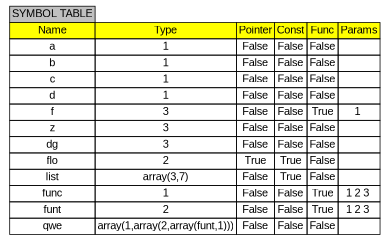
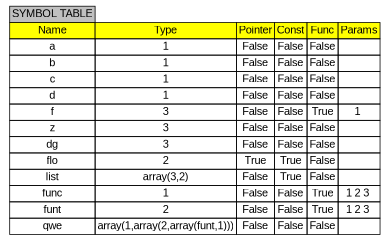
(166, 177) -> (166, 177)
